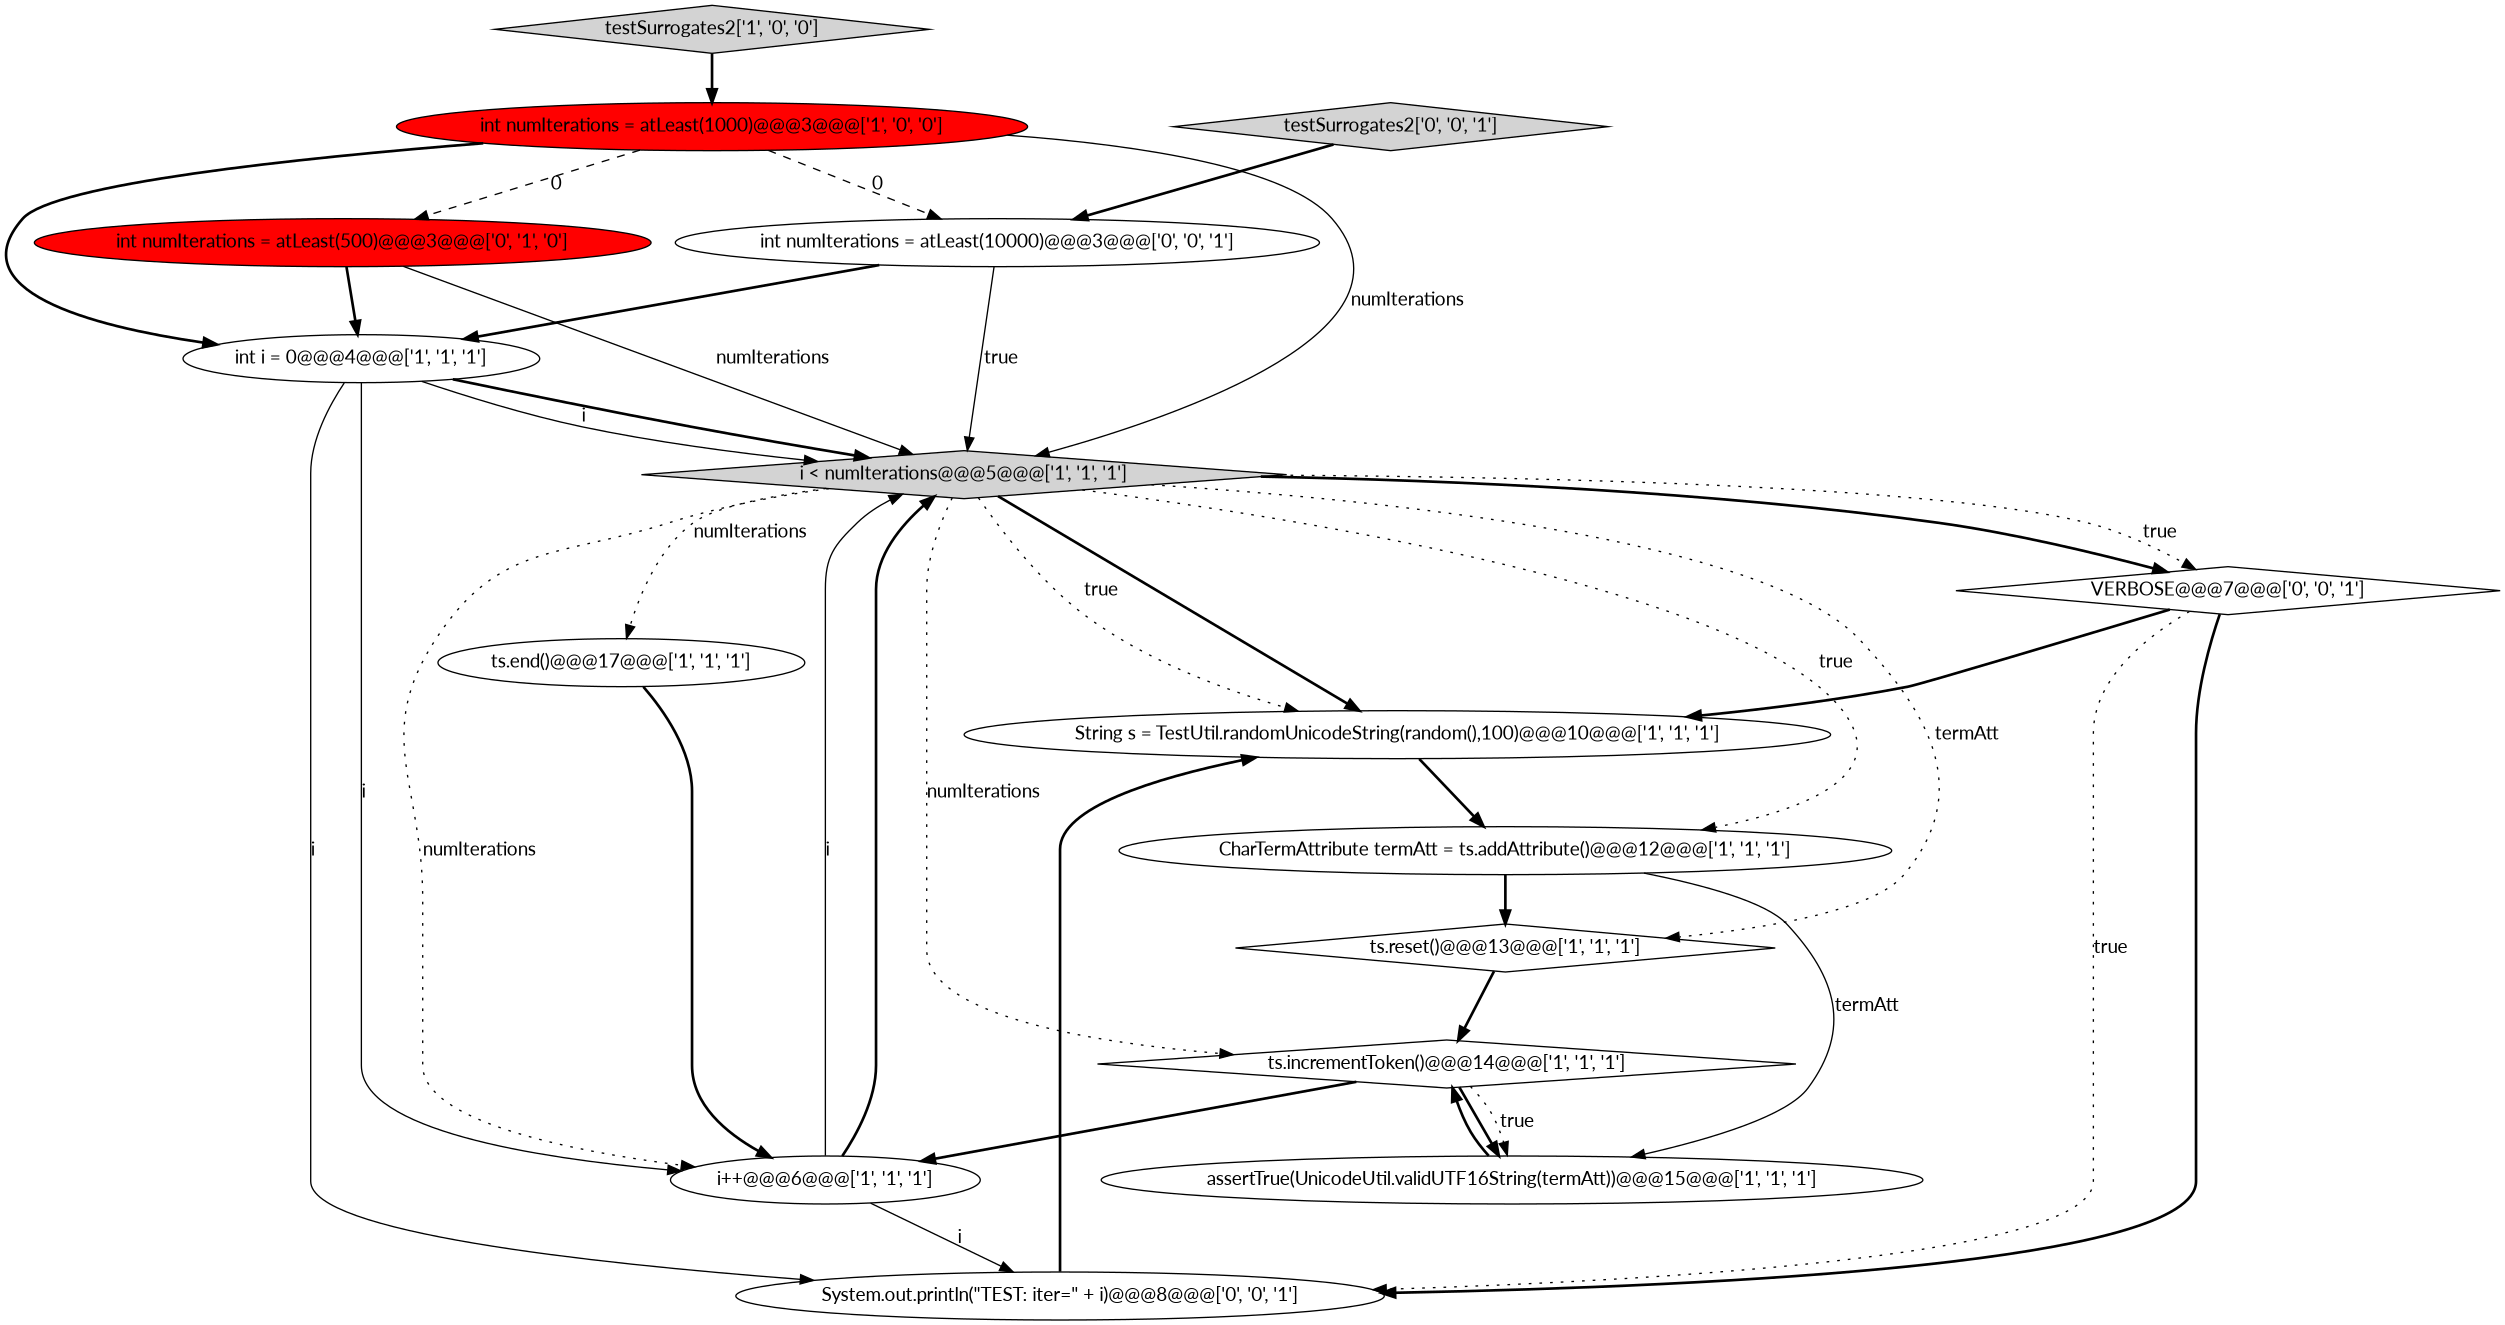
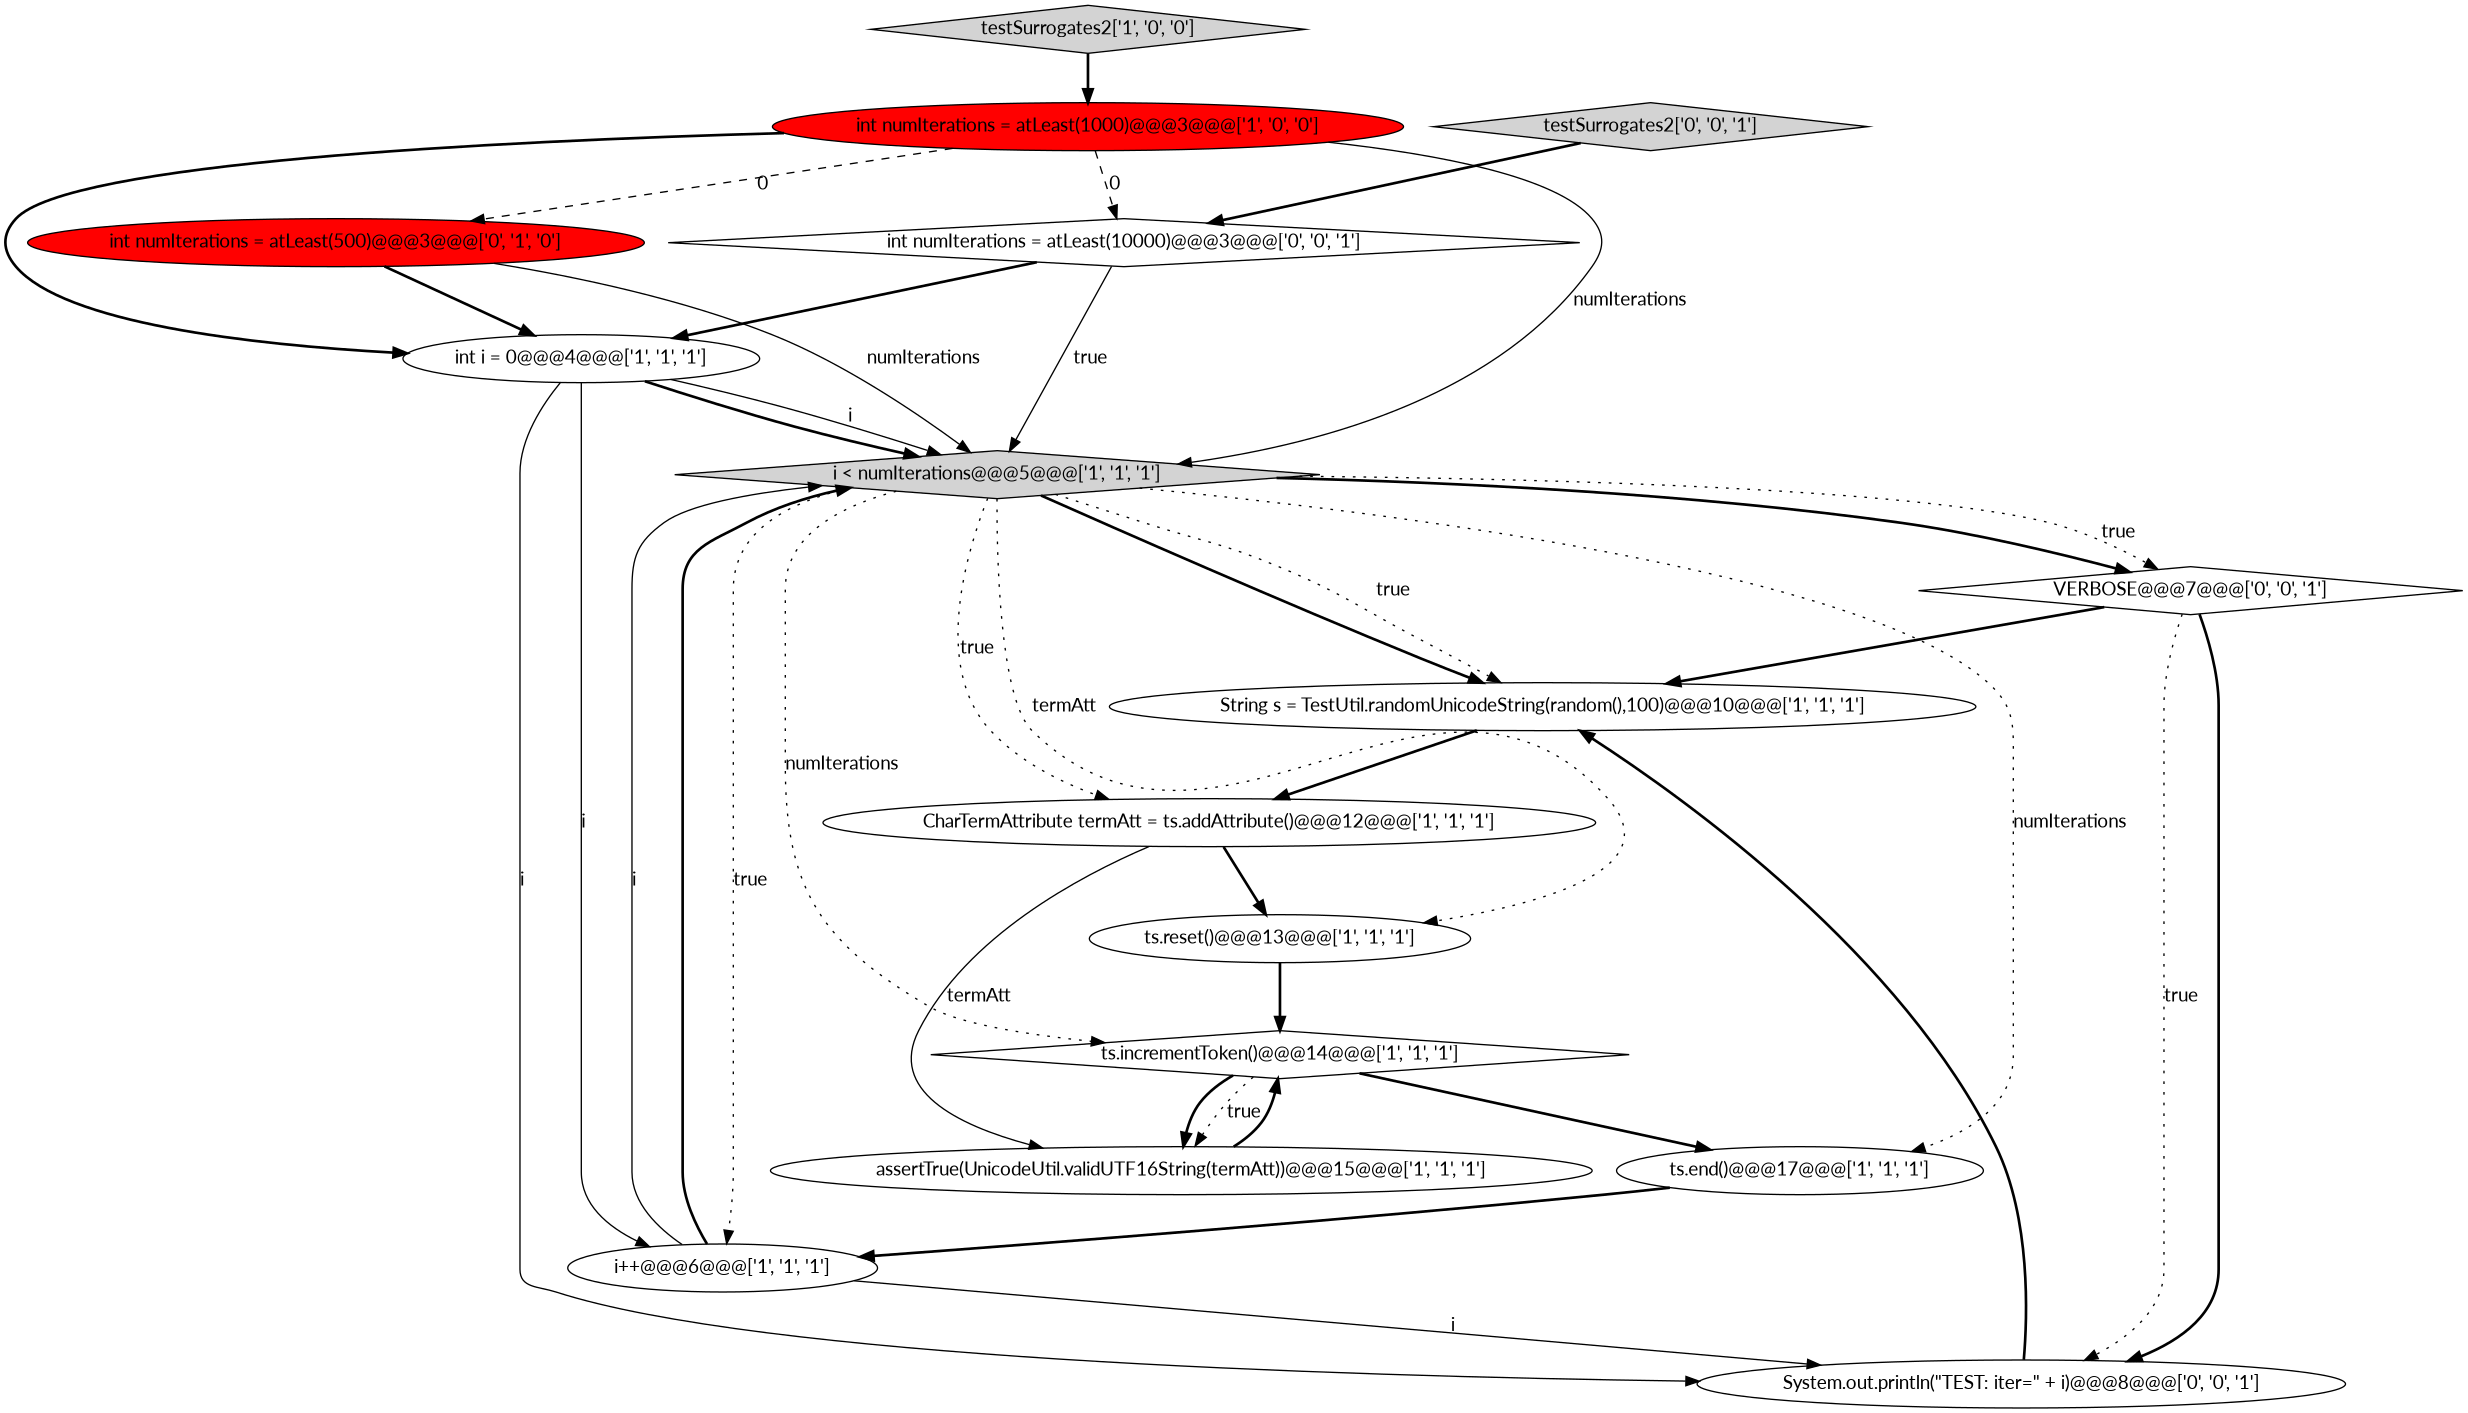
(997, 243) -> (1124, 243)
(479, 851) -> (751, 881)
(1505, 948) -> (1280, 939)
(1146, 1120) -> (1528, 1110)
